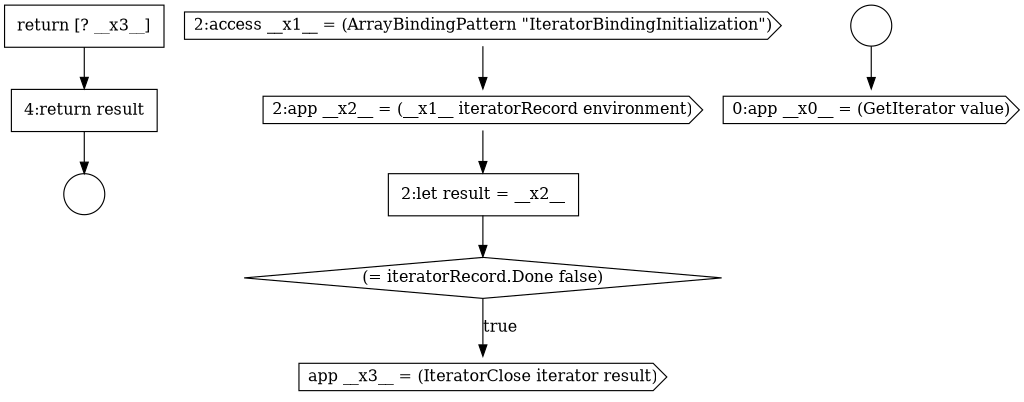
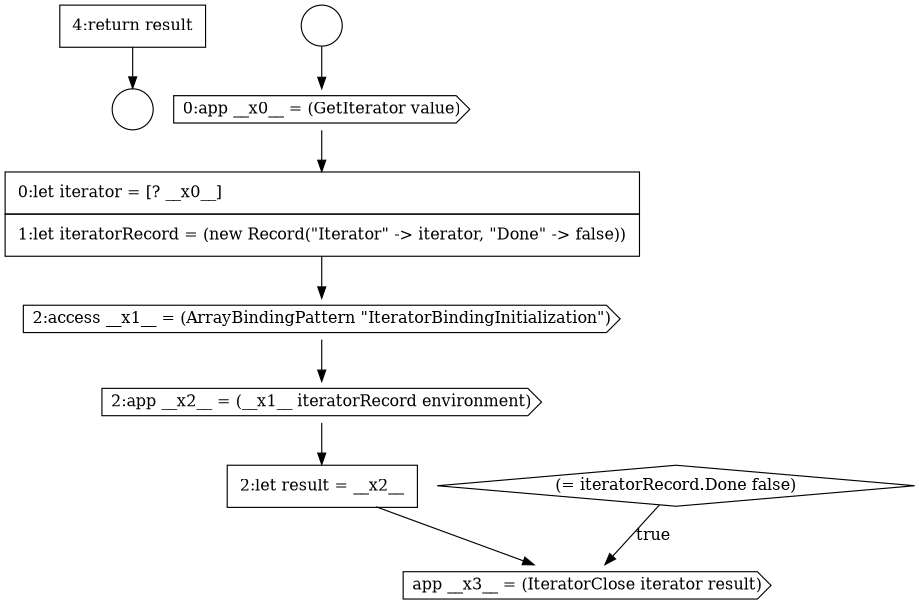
(84, 26) -> none
none -> (322, 214)
(483, 230) -> (450, 534)
